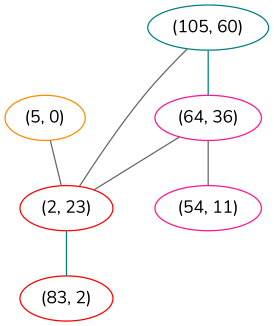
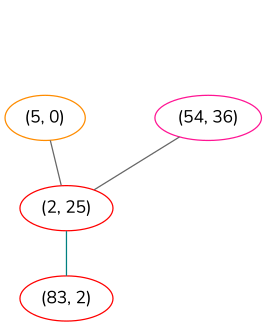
(208, 28) -> none
(208, 118) -> (208, 118)
(66, 208) -> (66, 208)
(208, 208) -> none
